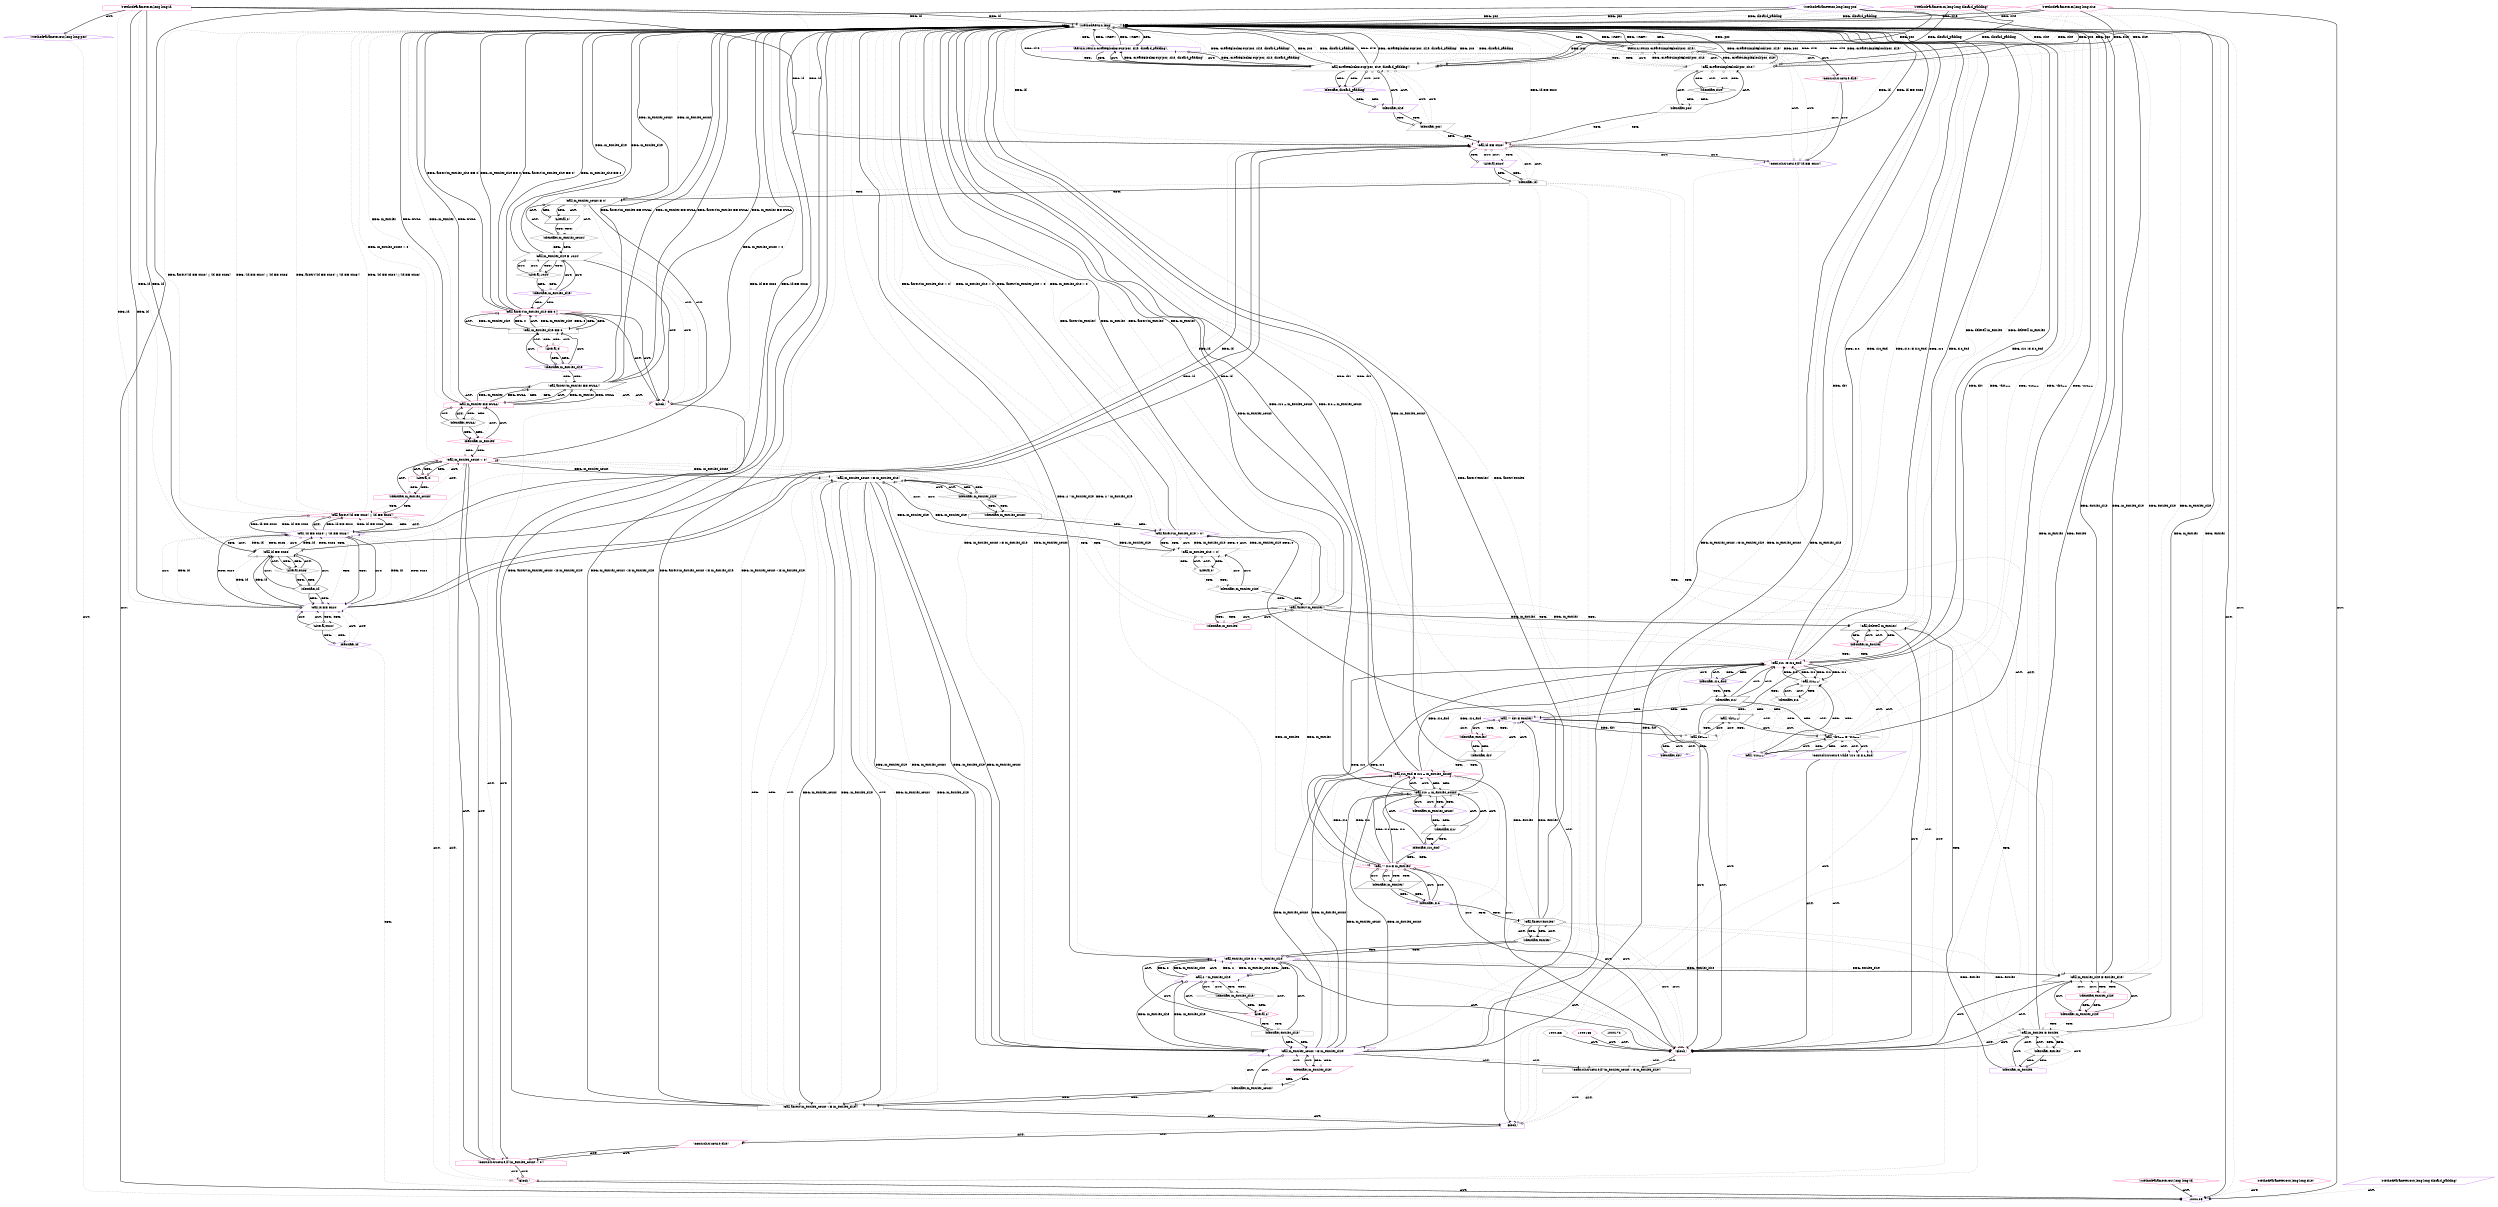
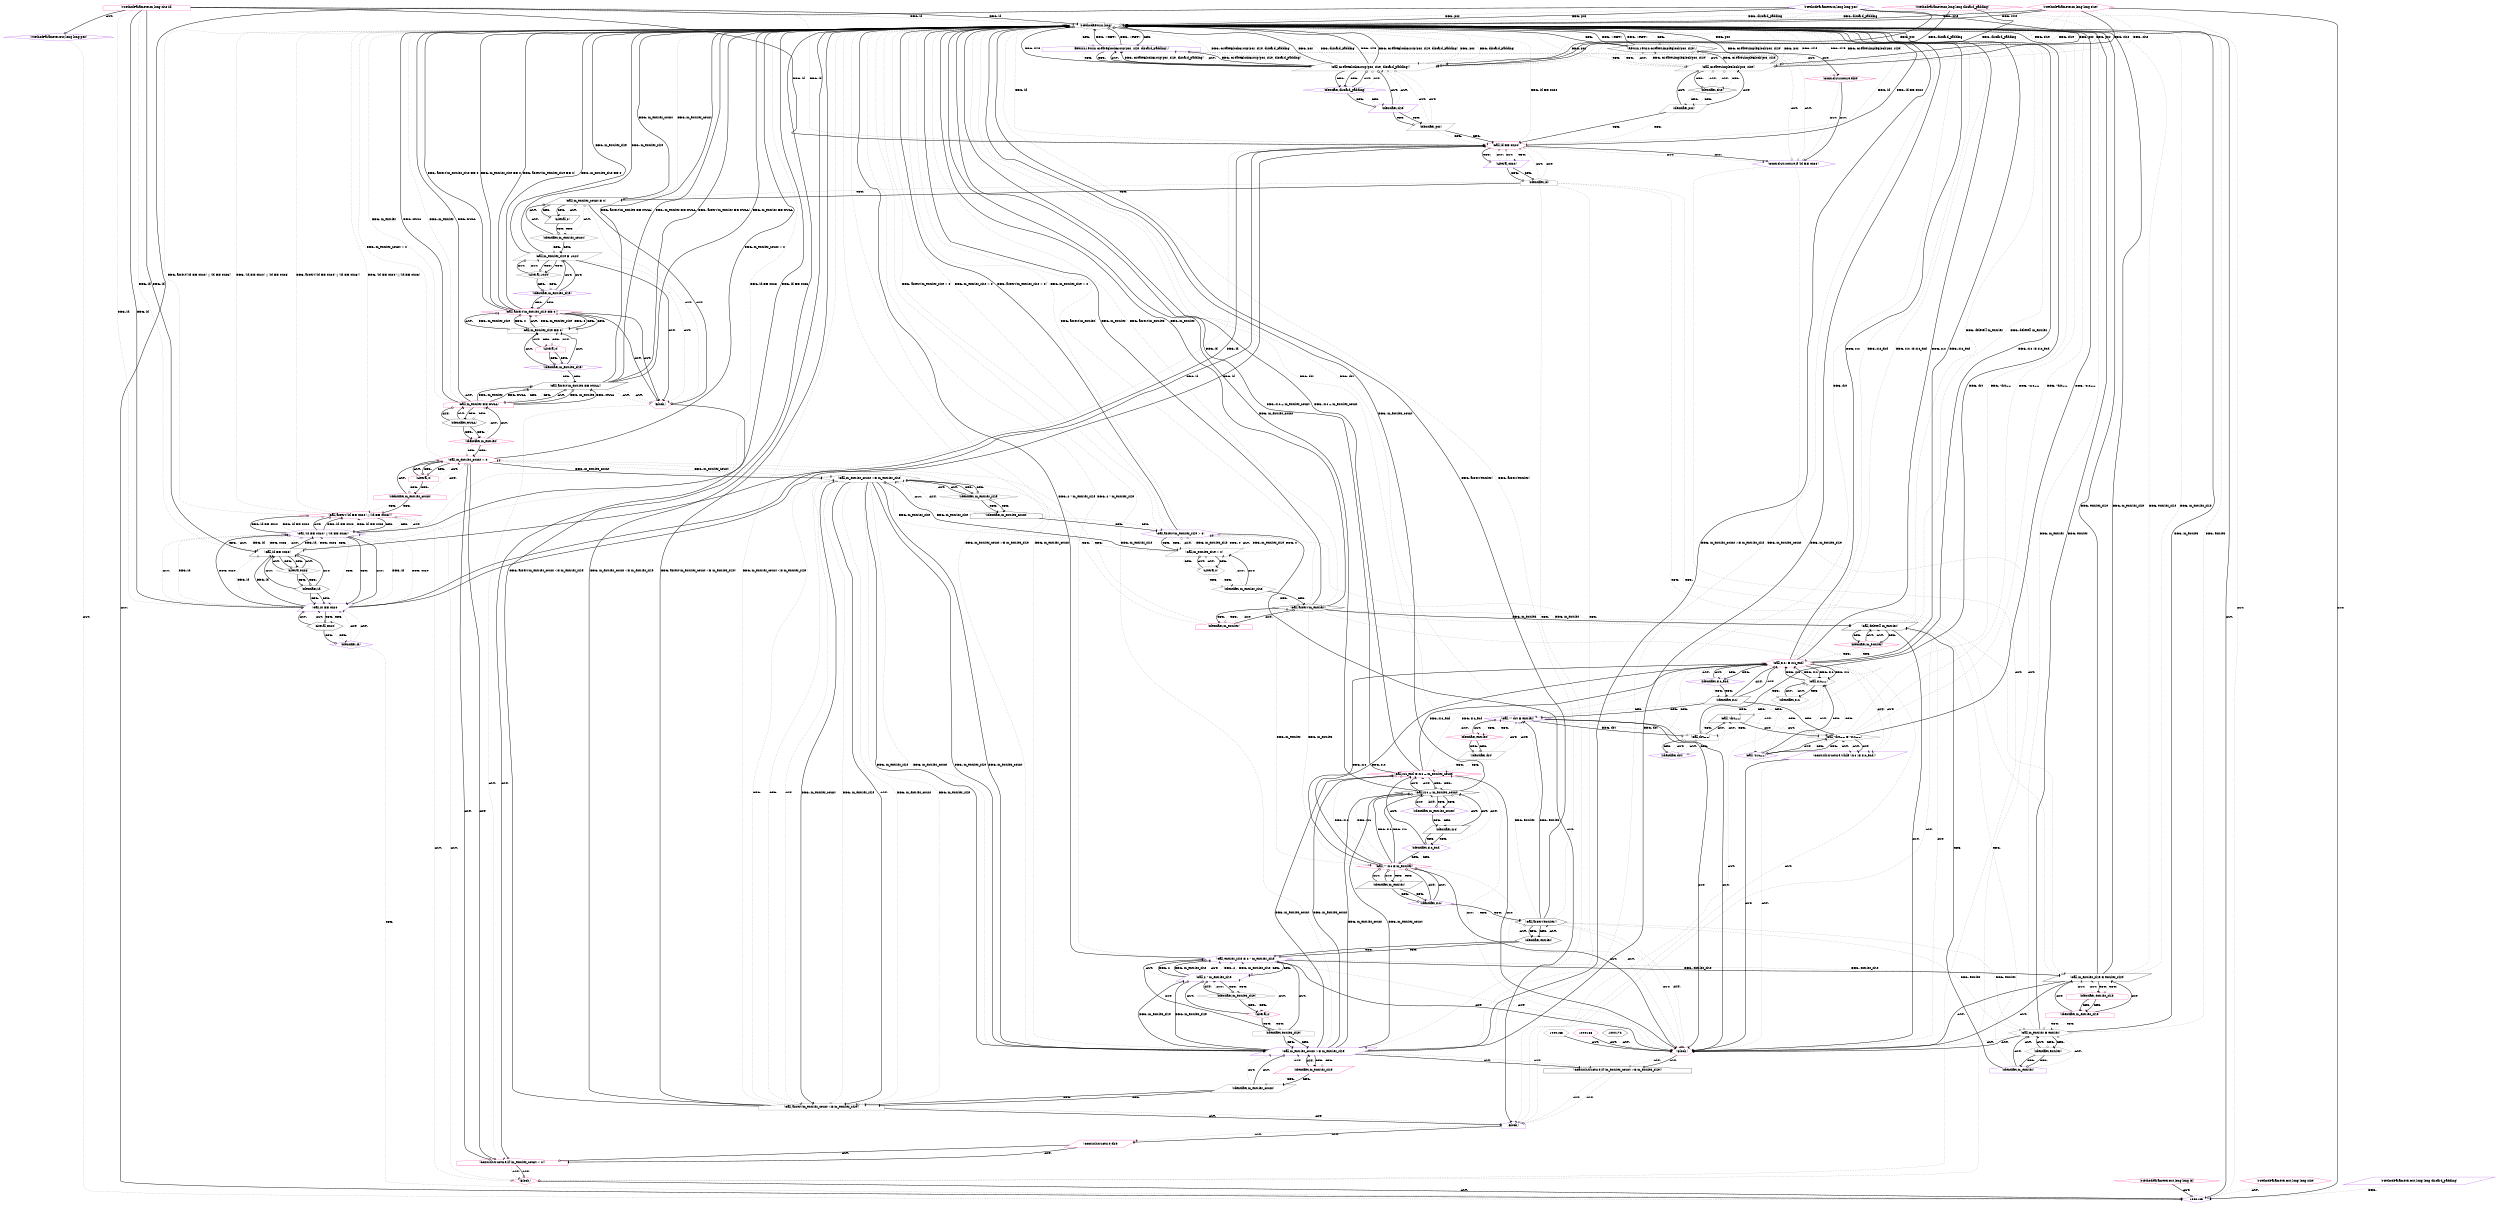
(147, 7) -> (147, 7)
(2229, 74) -> (2229, 75)
(2372, 1190) -> (2373, 1190)
